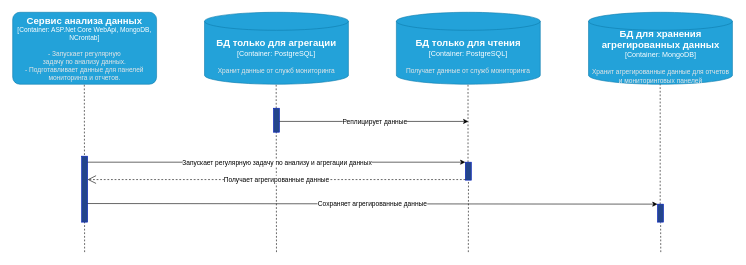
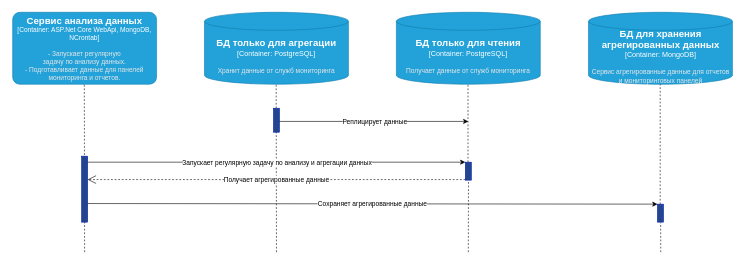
(661, 56) -> (661, 56)
